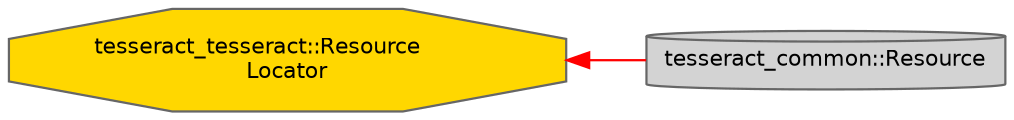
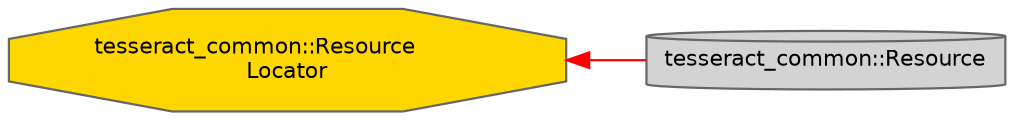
(288, 60) -> (288, 60)
